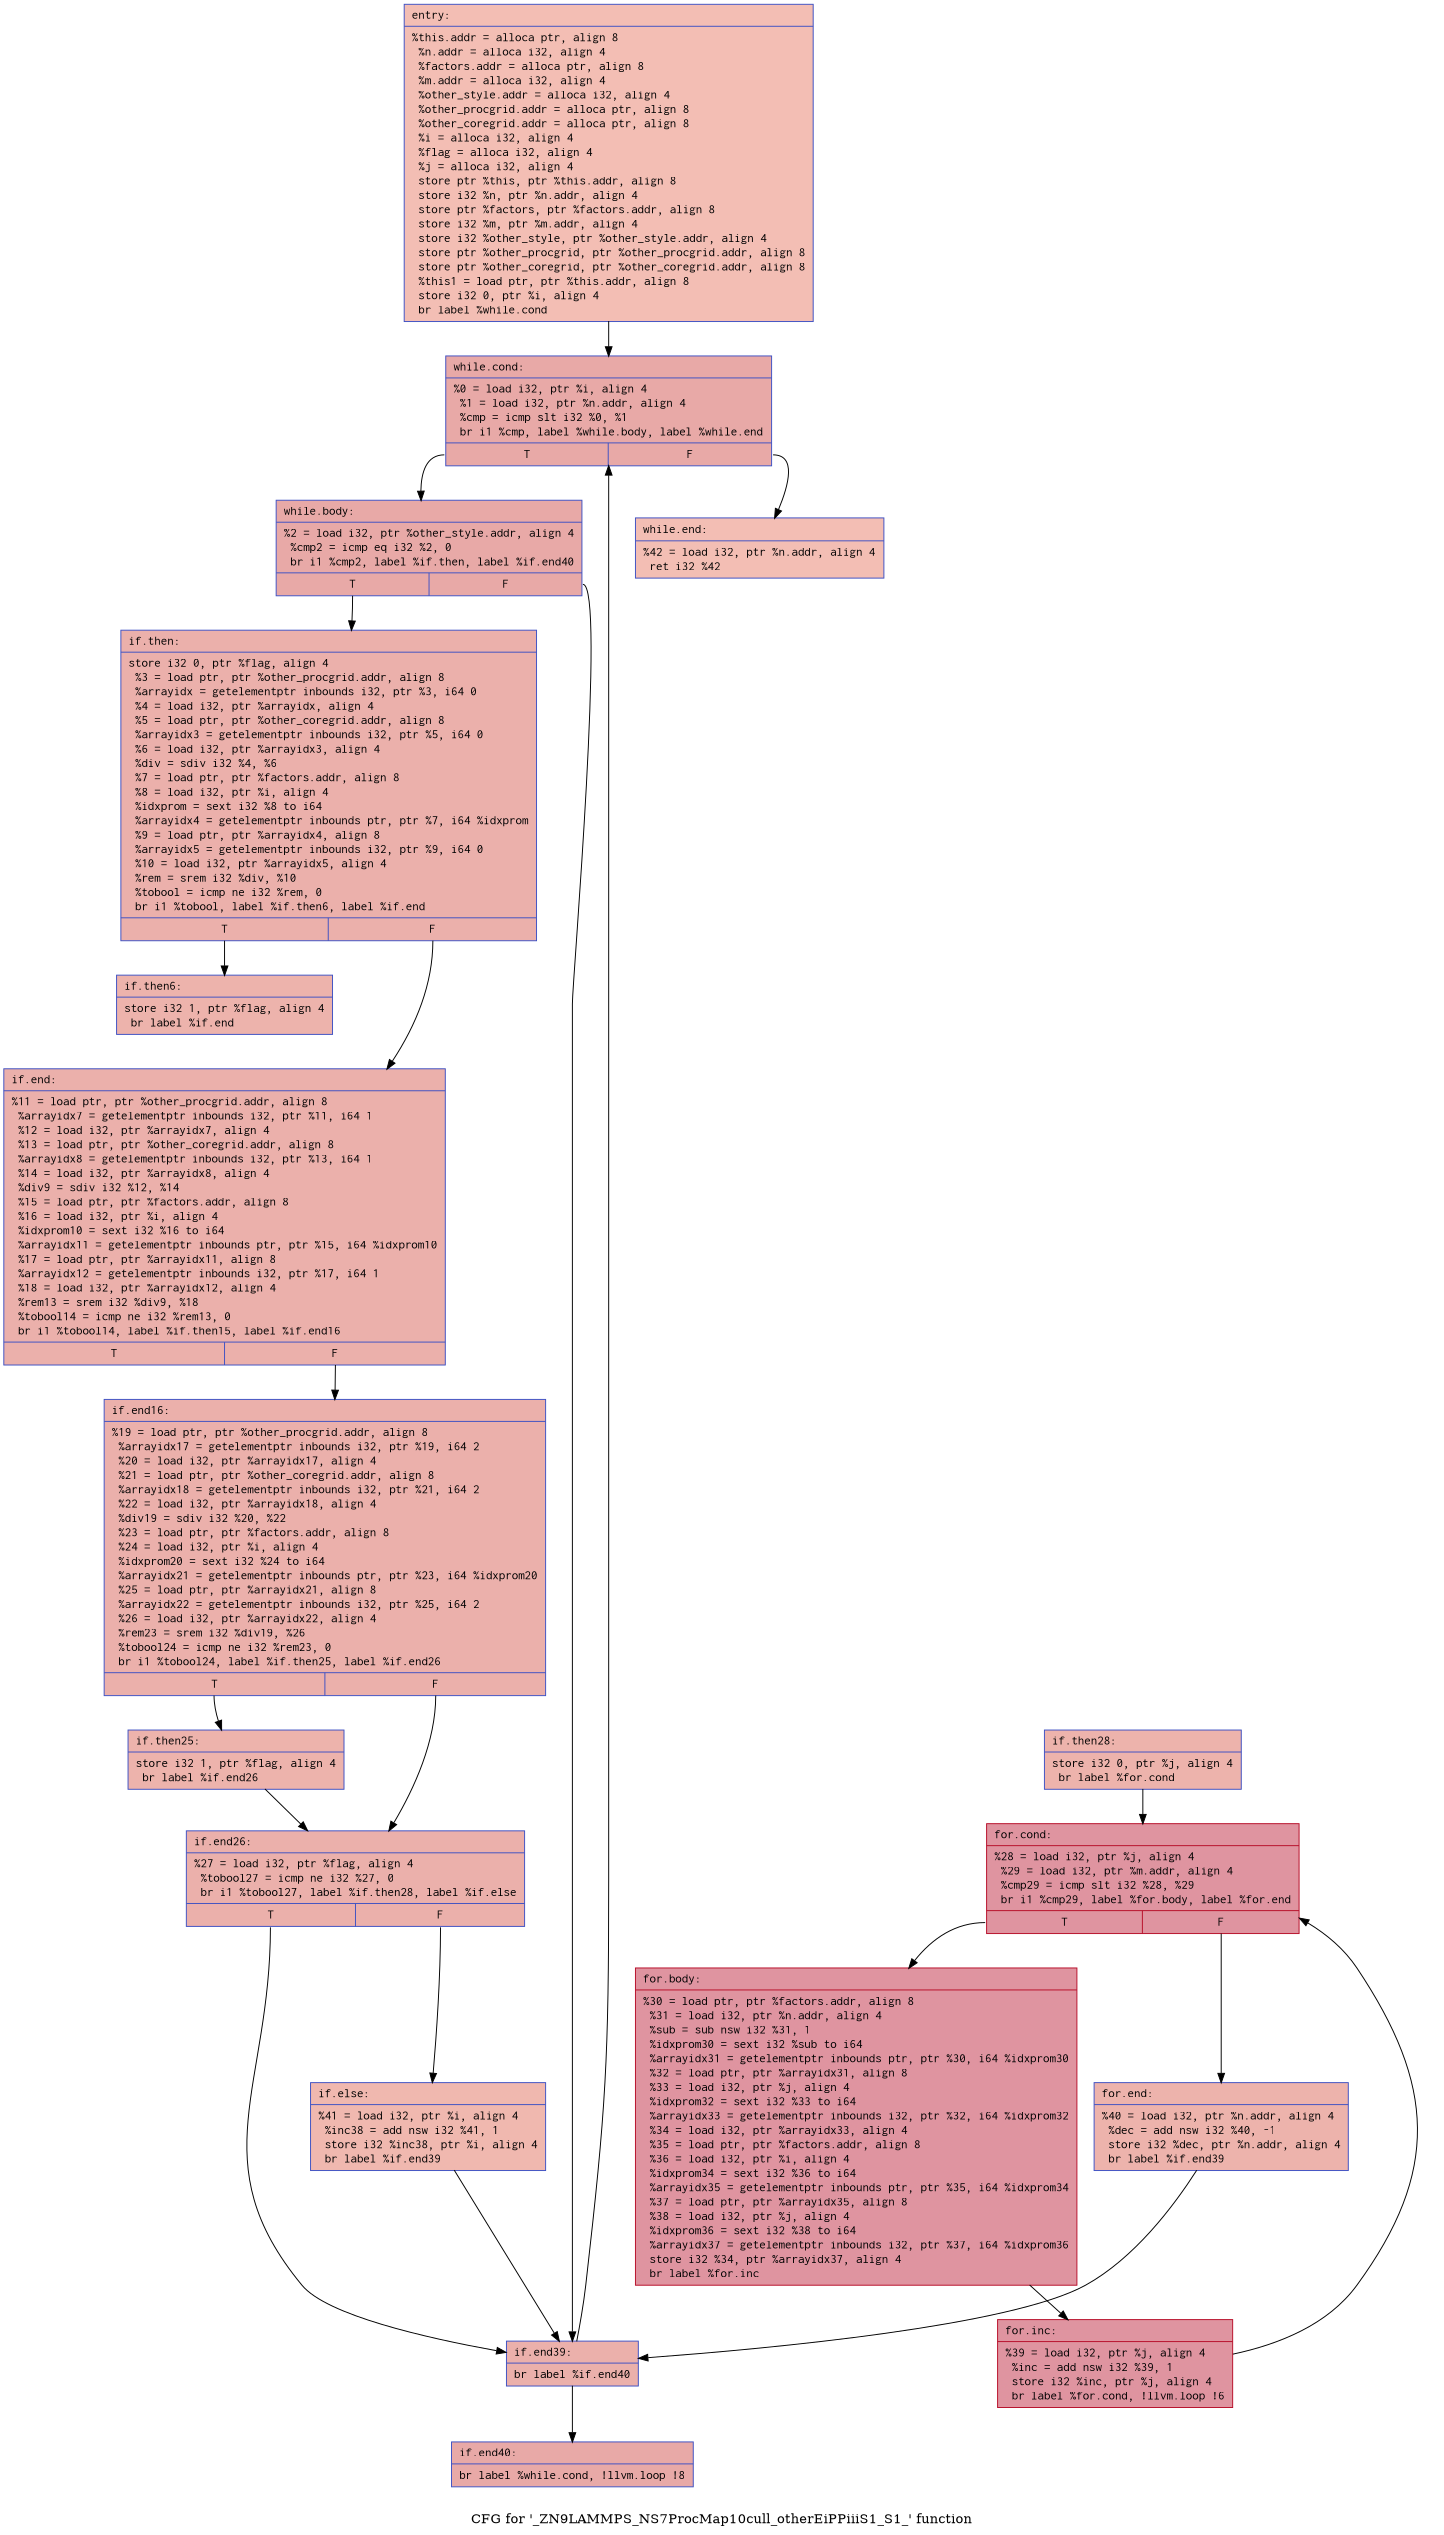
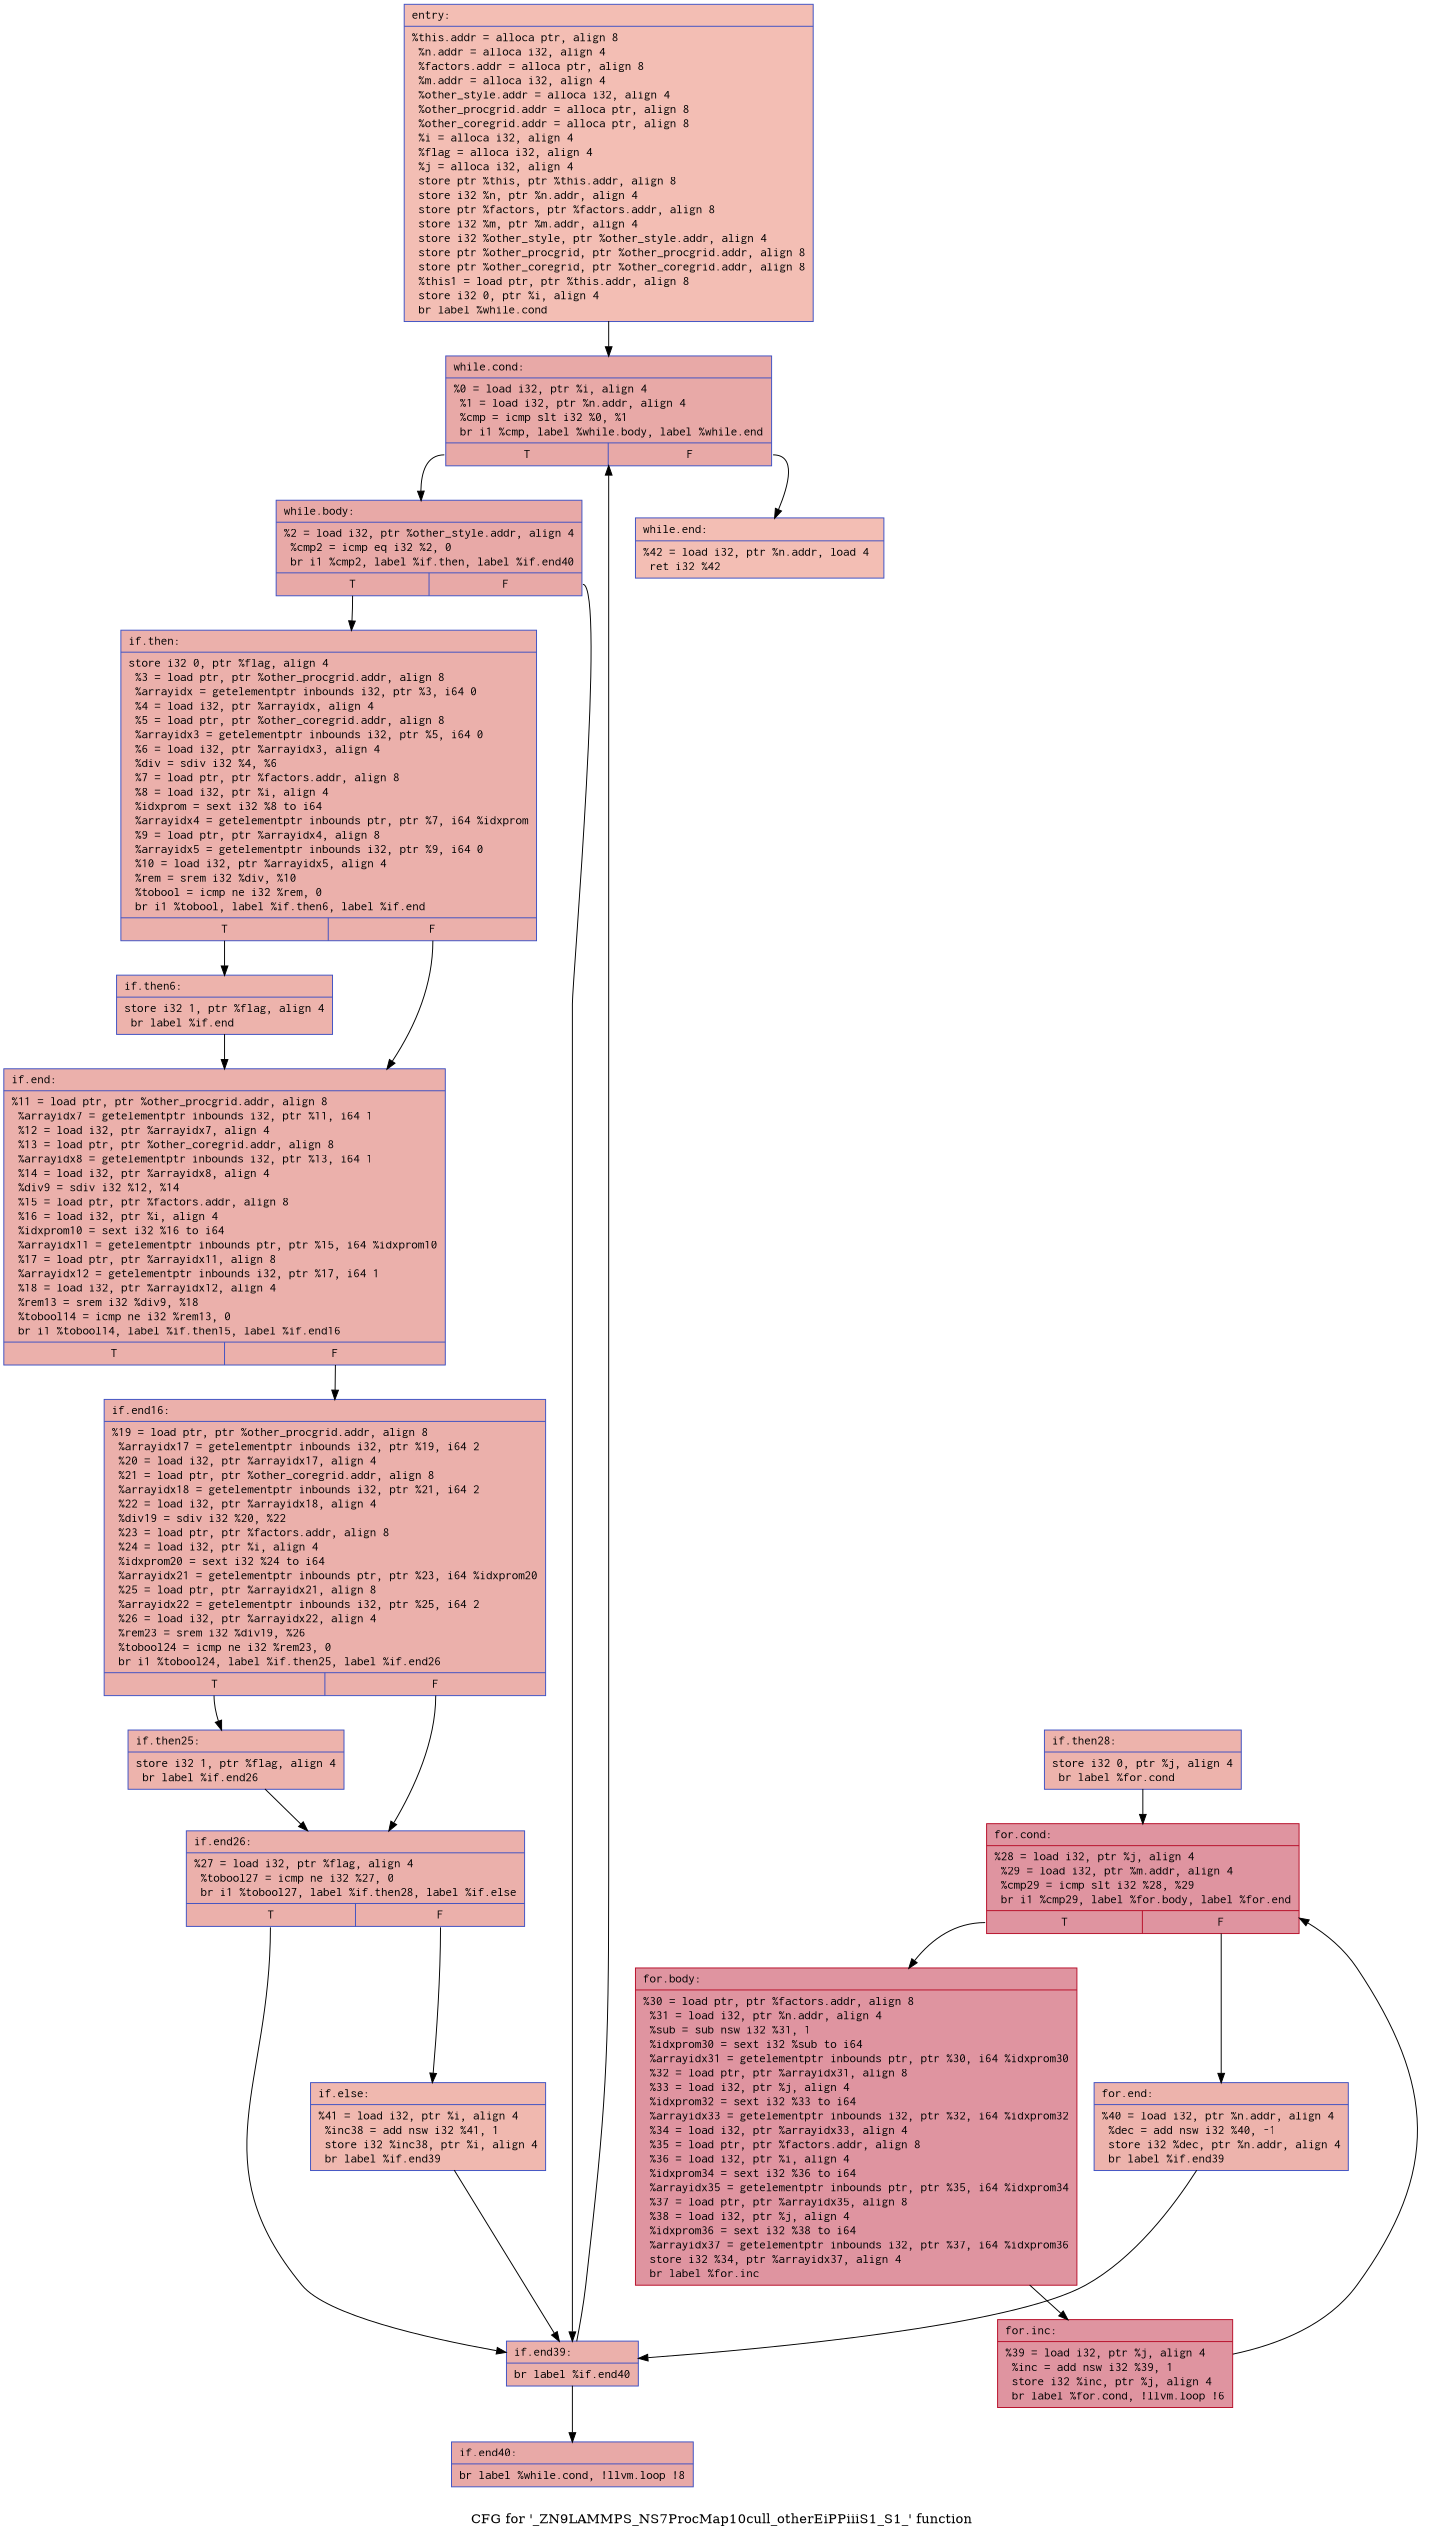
(760, 552) -> (756, 552)
none -> (225, 1047)
